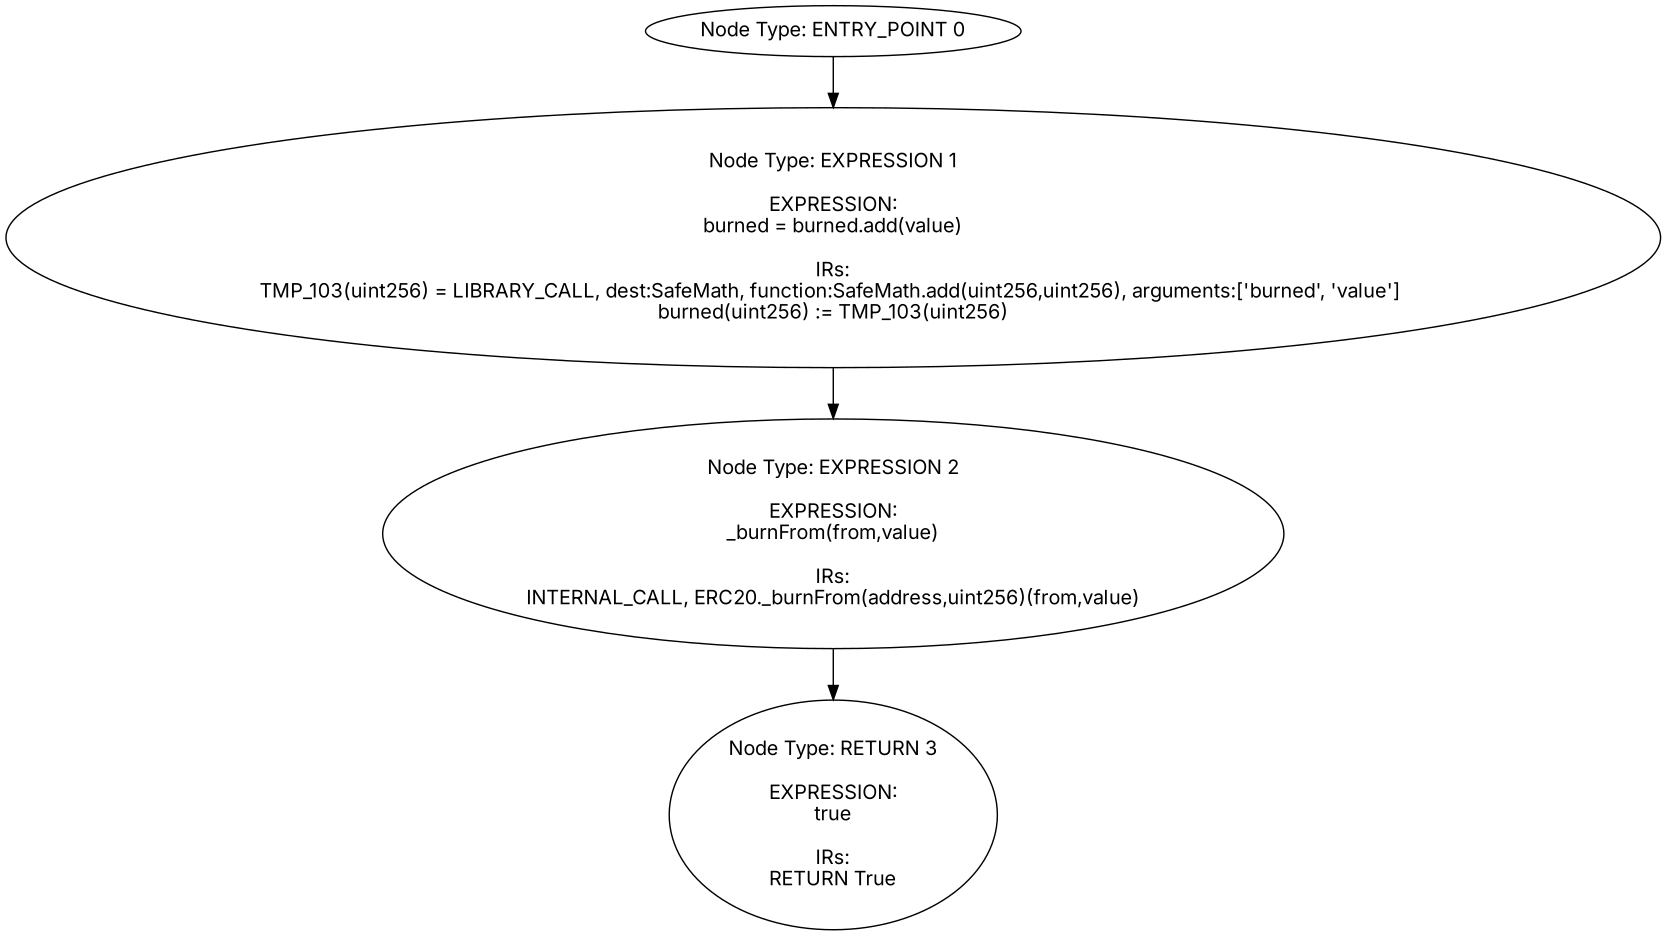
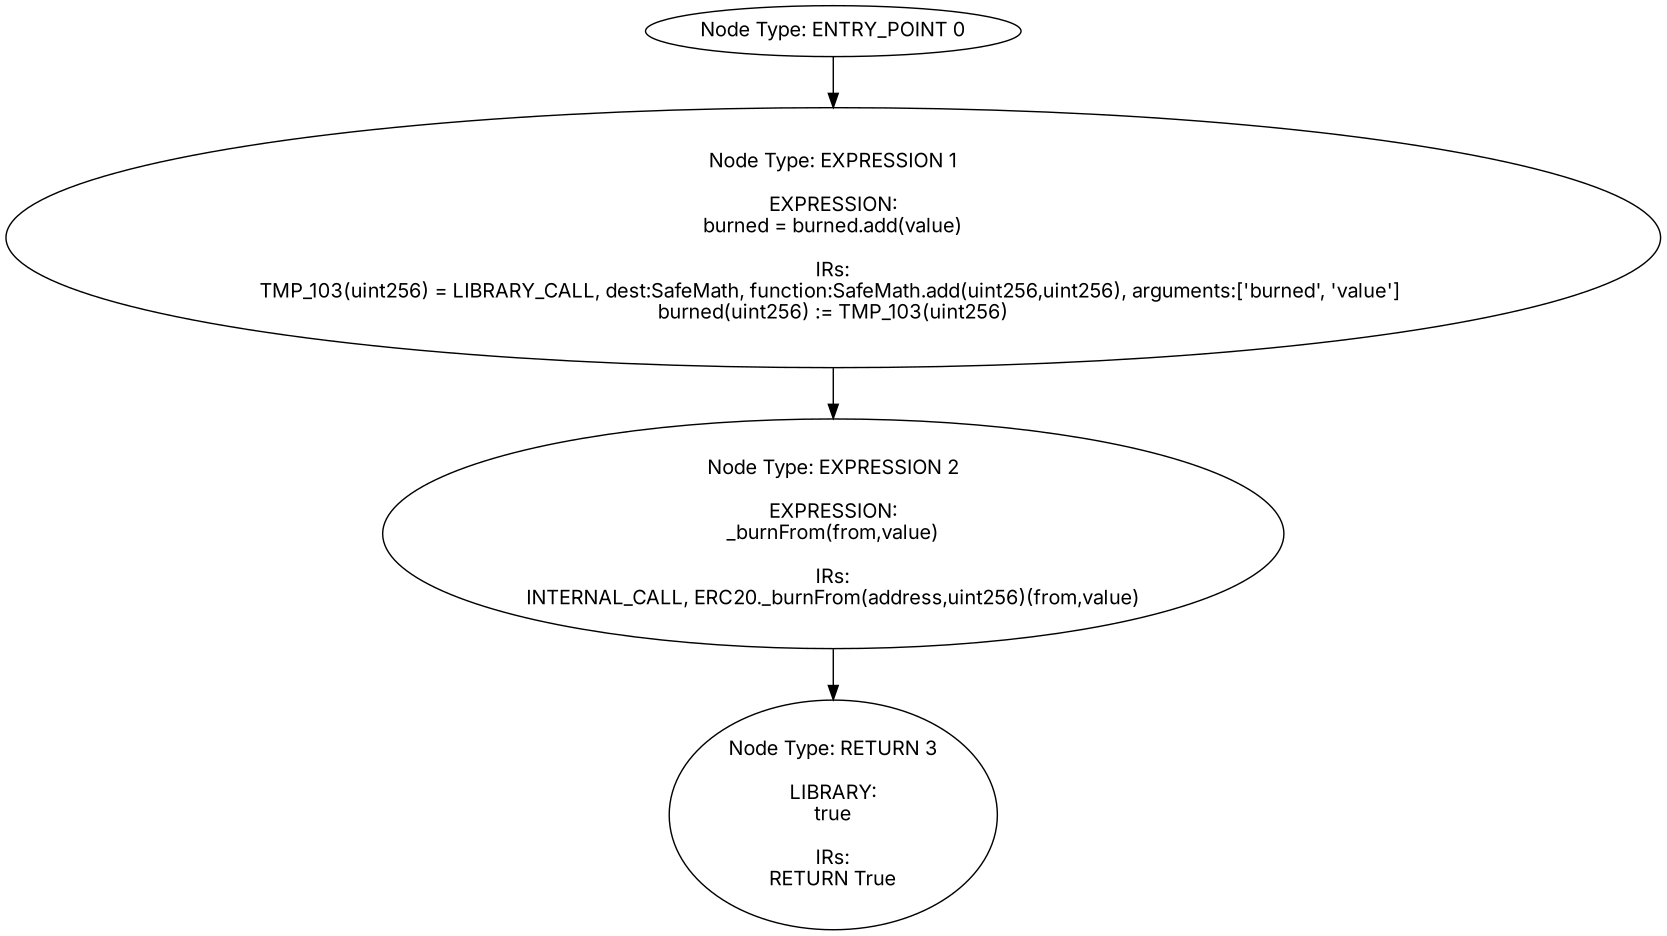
(833, 815) -> (833, 815)
